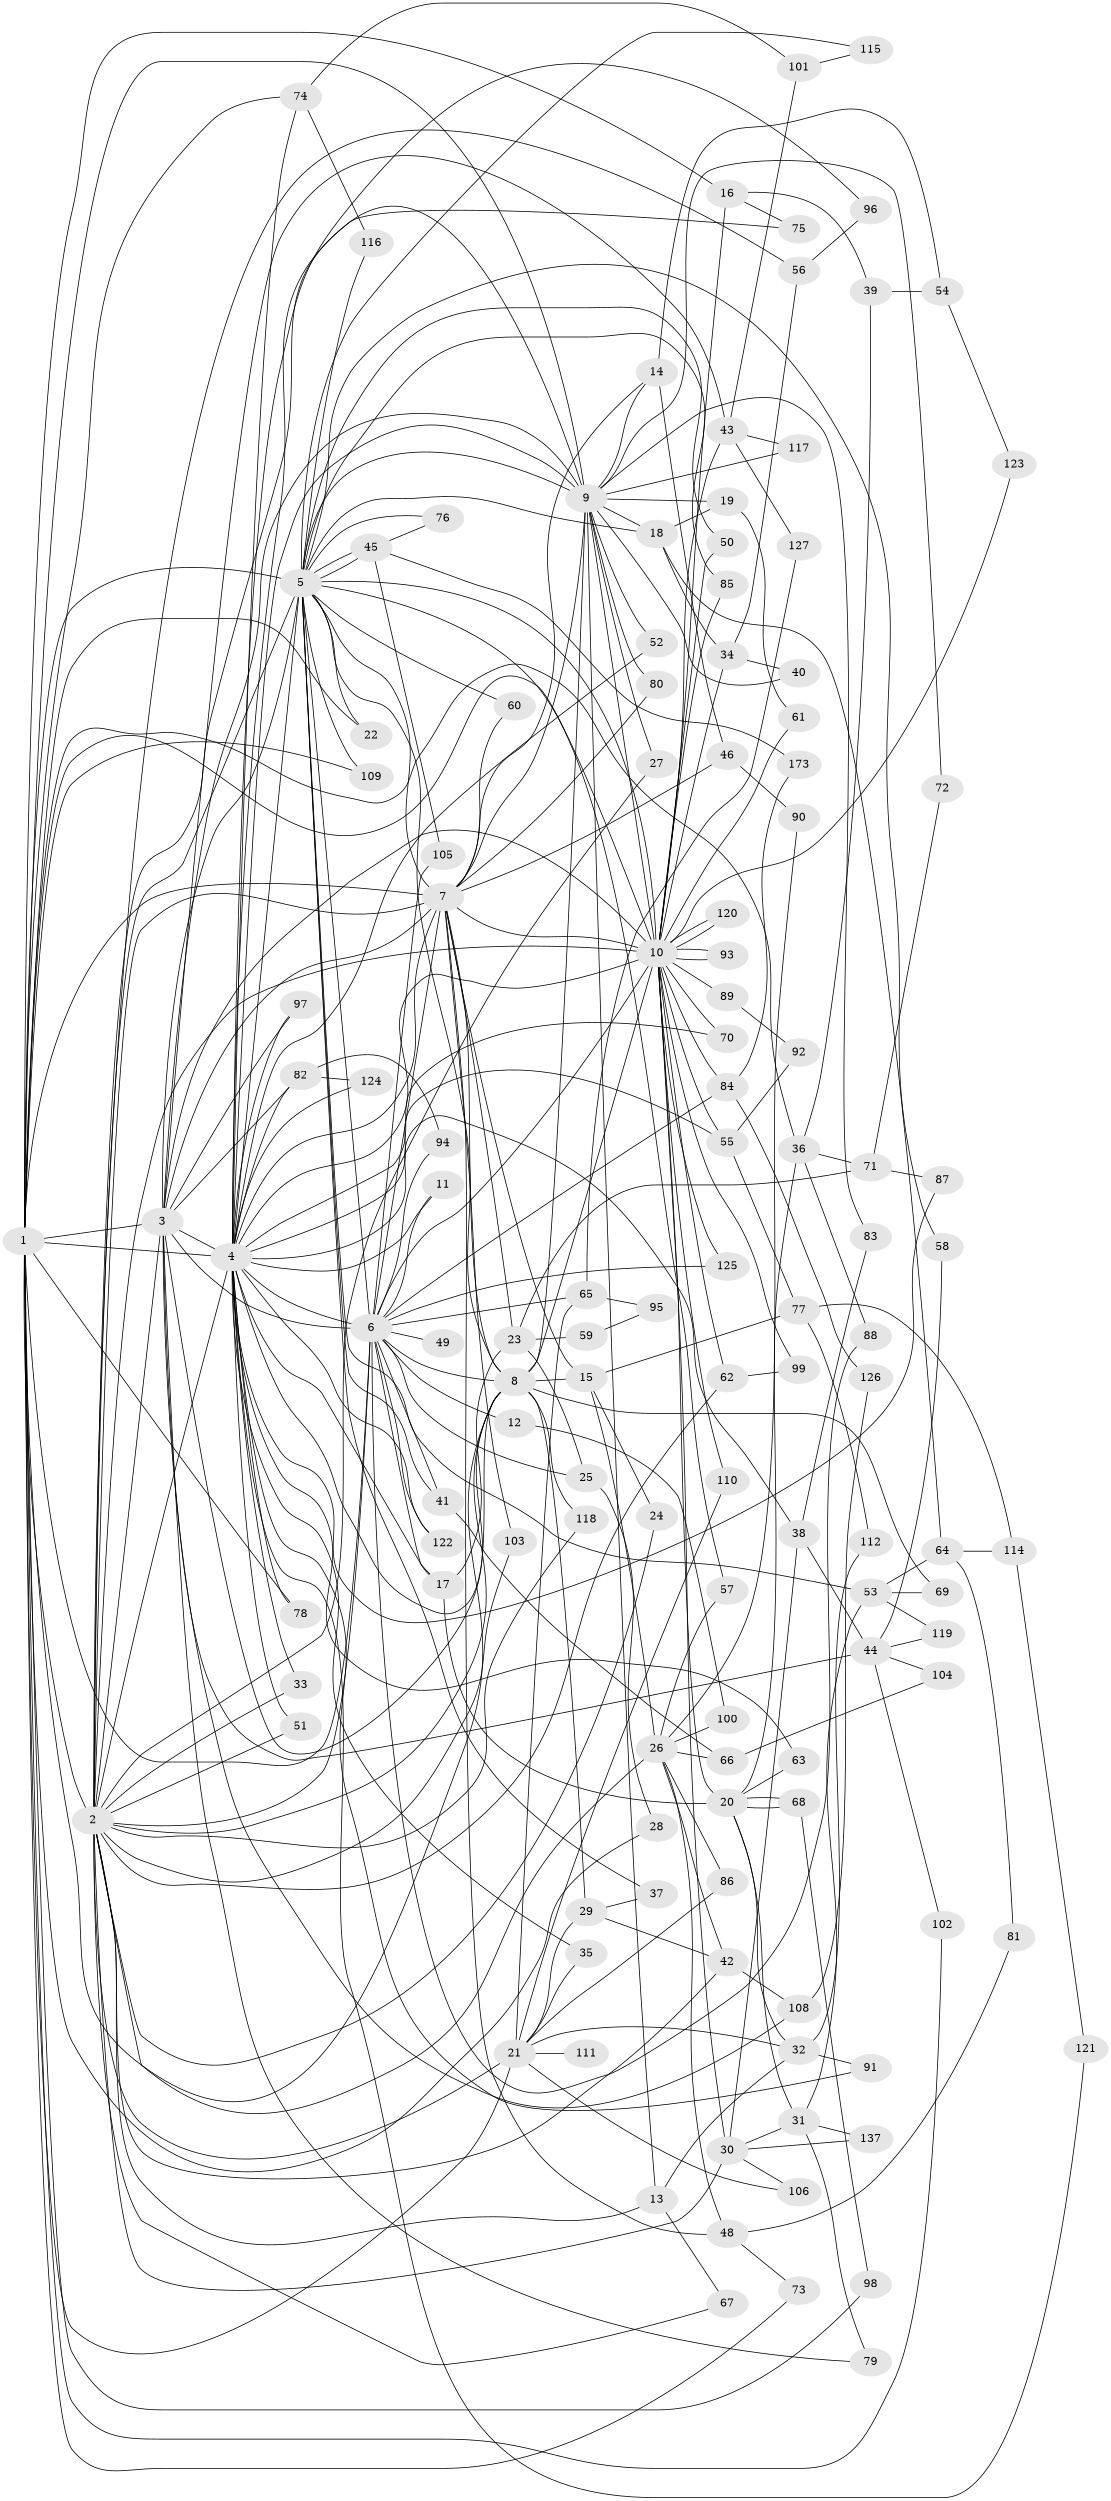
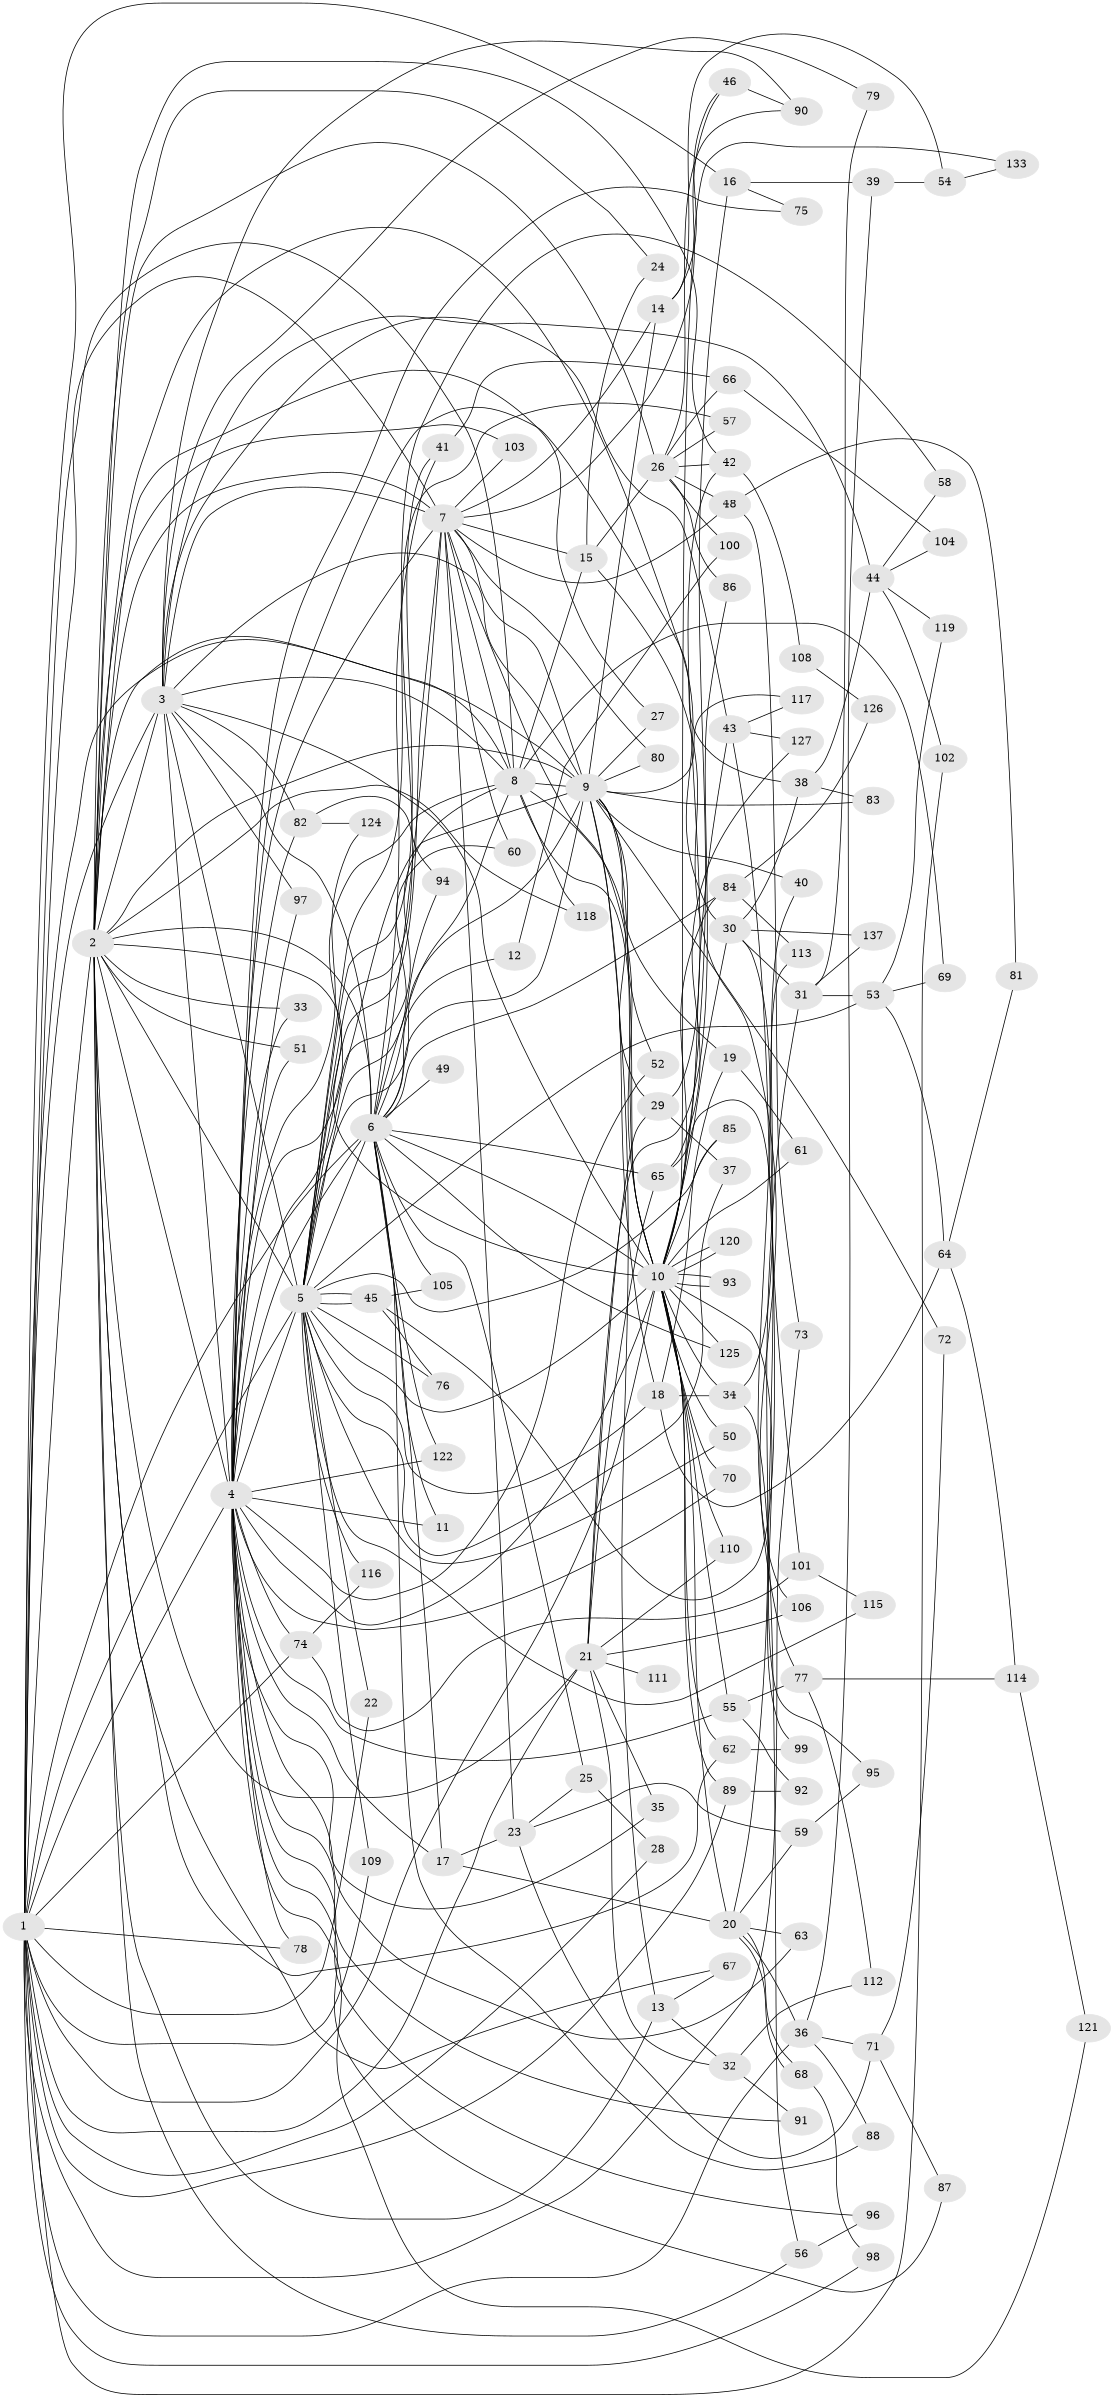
(1014, 465) -> (1017, 165)
(799, 765) -> (802, 954)
none -> (517, 992)
(265, 1866) -> (292, 160)
(757, 1930) -> (766, 1879)
none -> (353, 2149)
